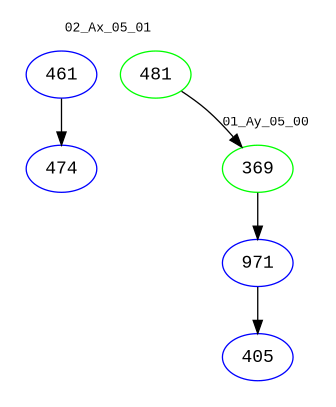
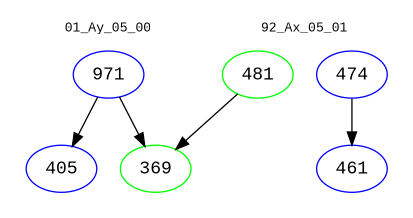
(109, 28) -> (305, 28)
(61, 115) -> (352, 115)
(258, 209) -> (129, 116)
